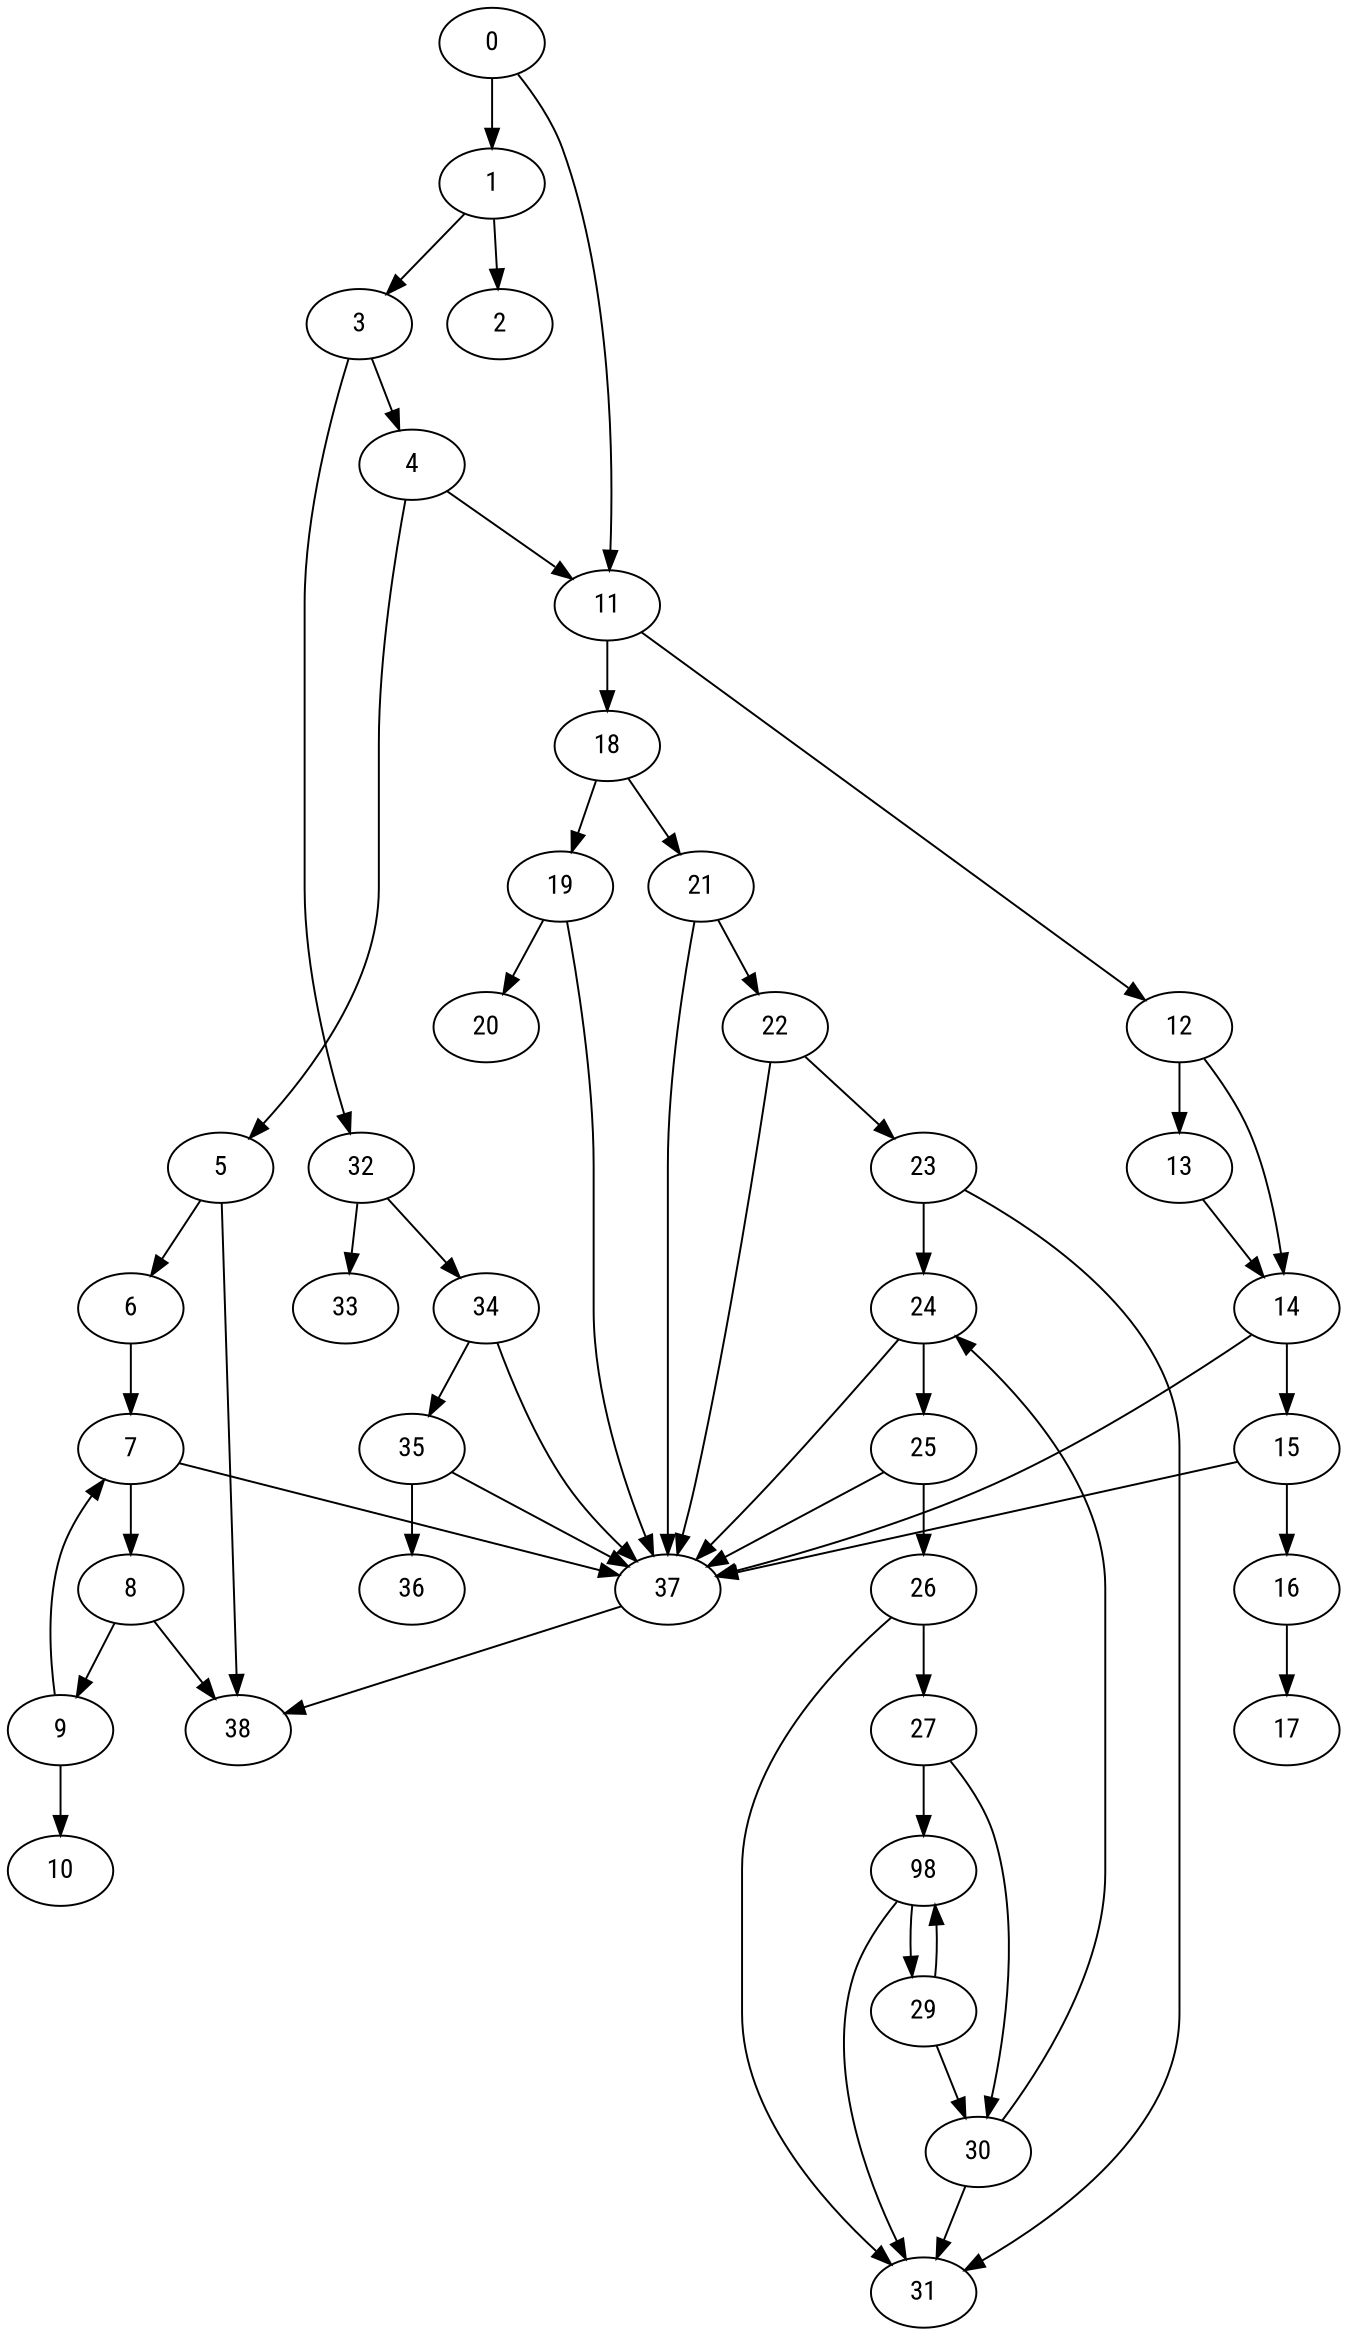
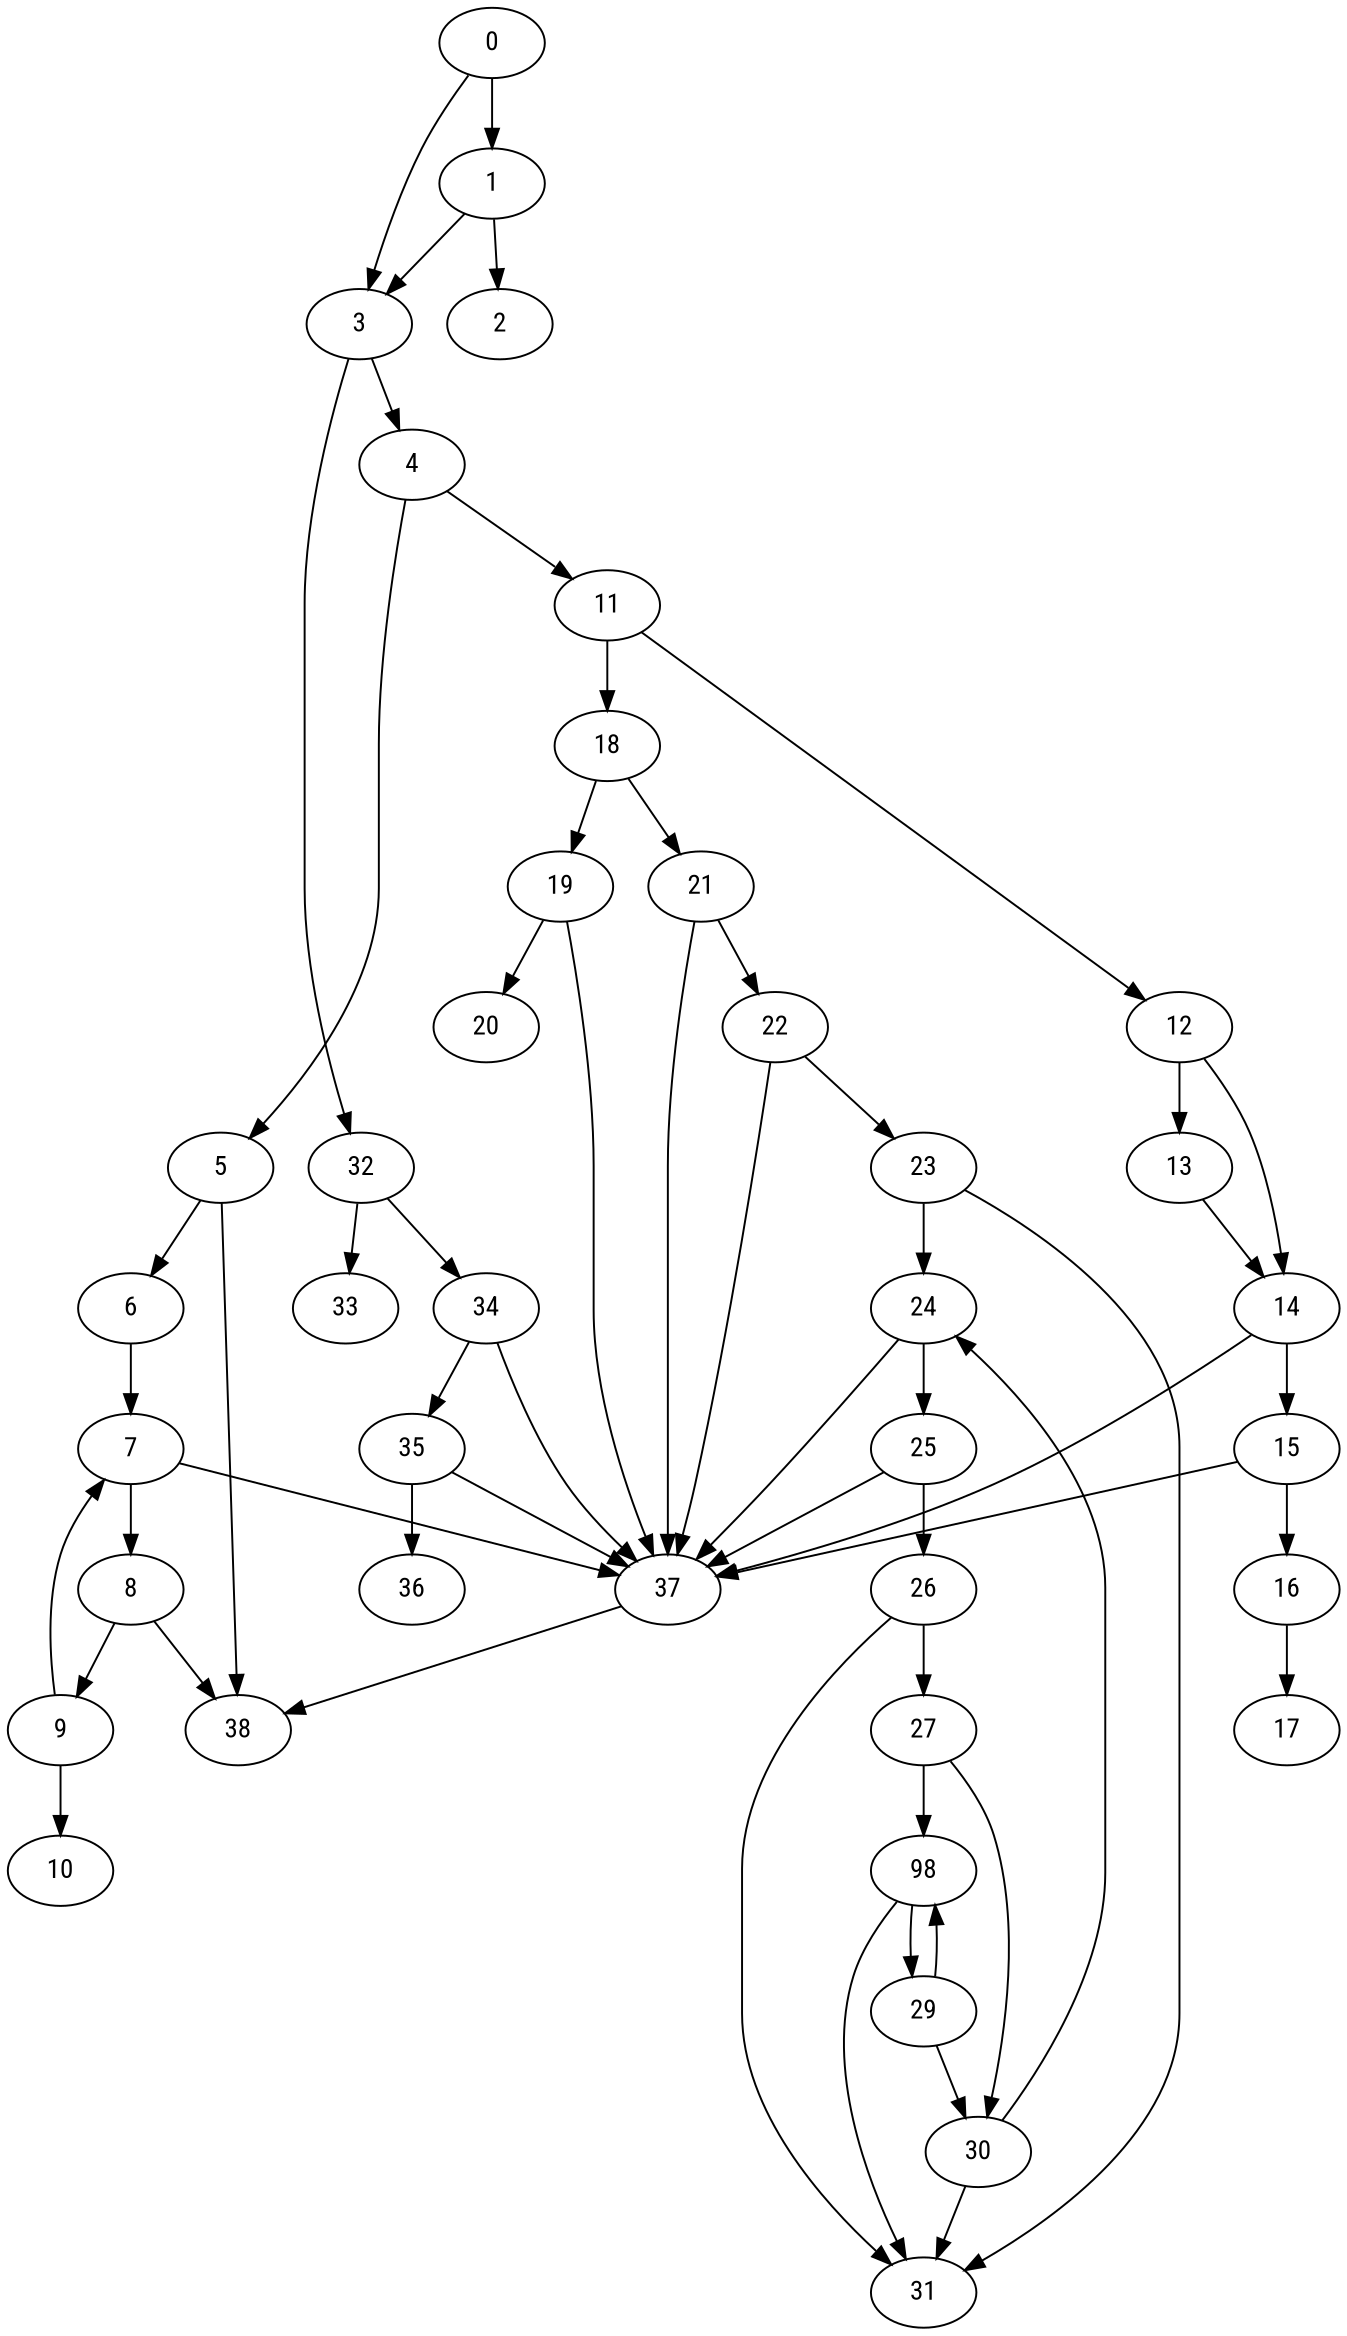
(599, 304) -> (412, 168)
